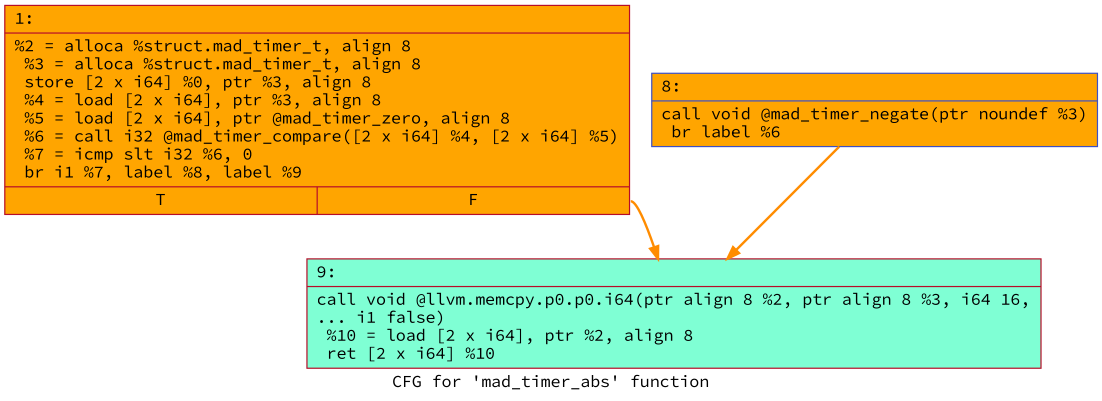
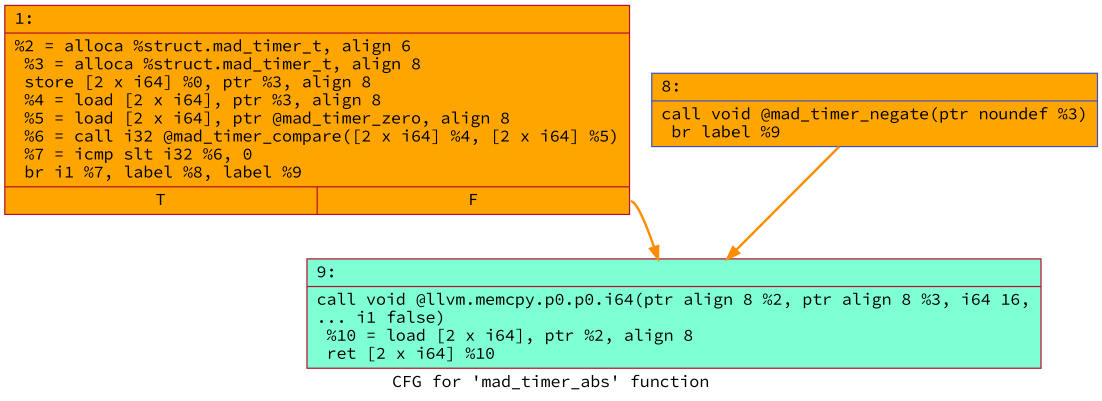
(213, 46) -> (213, 46)
(721, 132) -> (721, 132)
